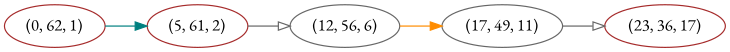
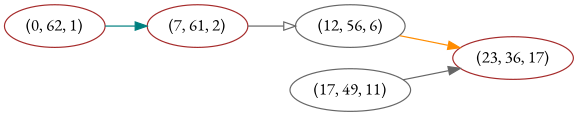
(198, 26) -> (198, 26)
(415, 26) -> (424, 40)
(578, 26) -> (426, 75)
